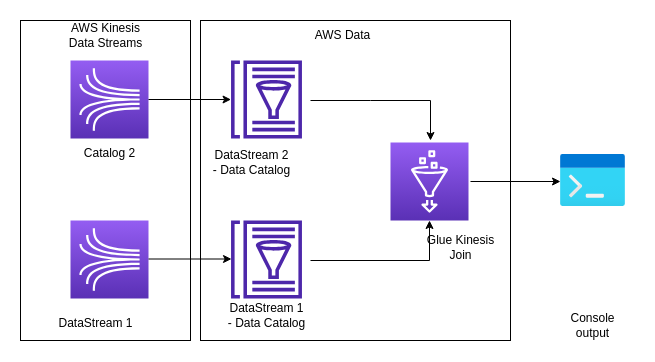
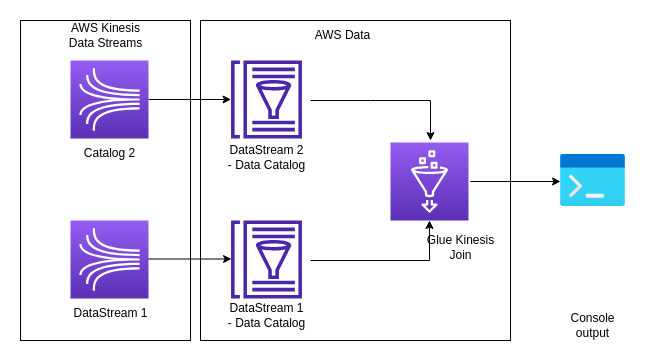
(252, 163) -> (267, 158)
(96, 324) -> (111, 314)
